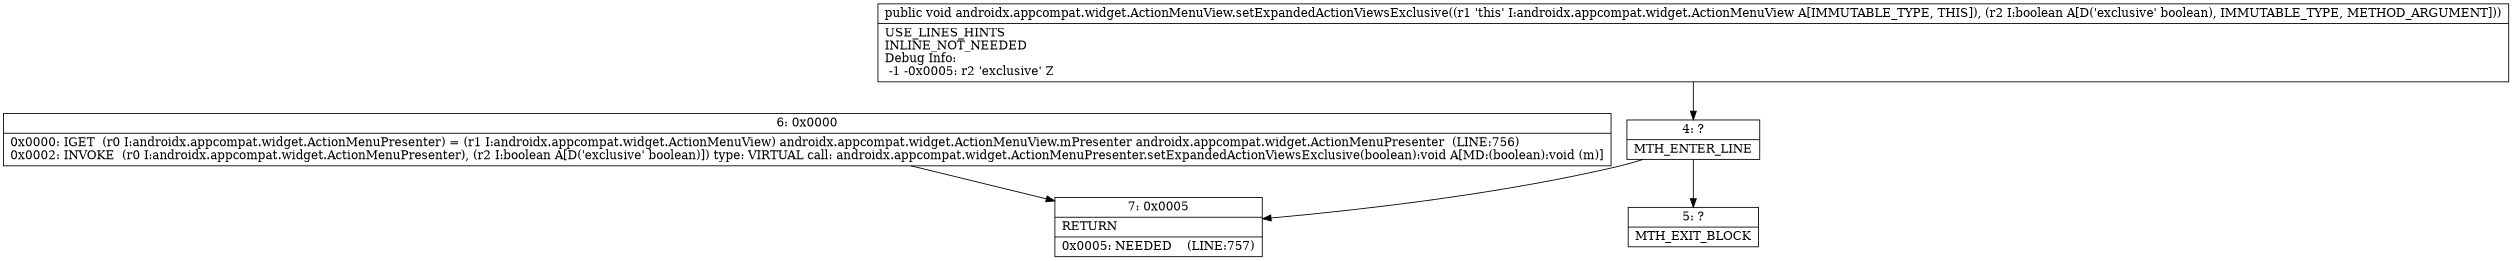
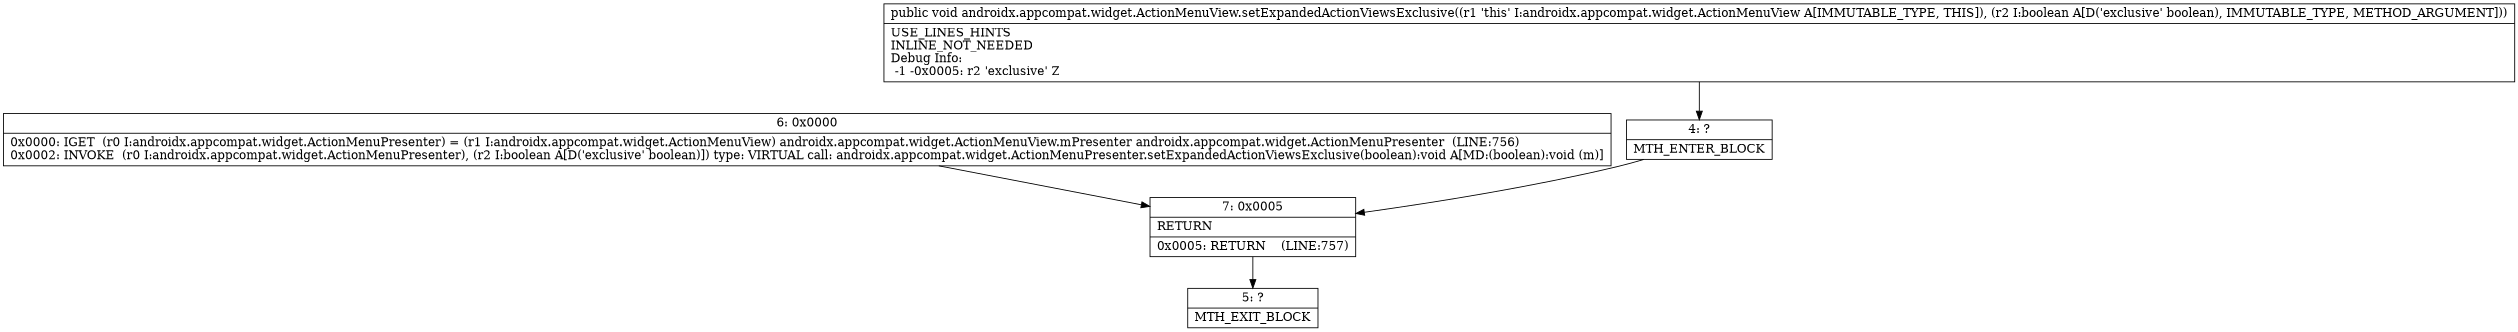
(1693, 149) -> (1699, 149)
(1693, 179) -> (1253, 268)
(1159, 246) -> (1253, 246)
